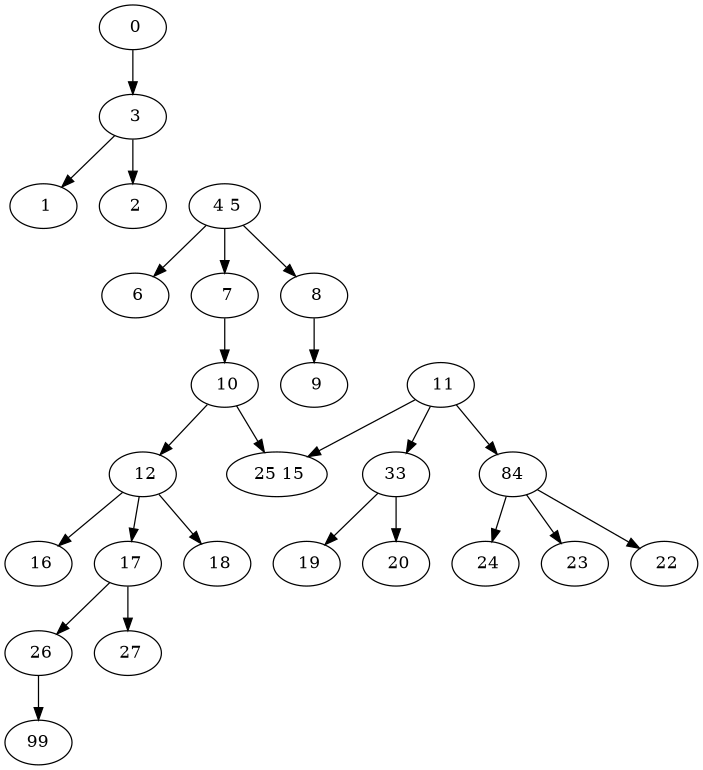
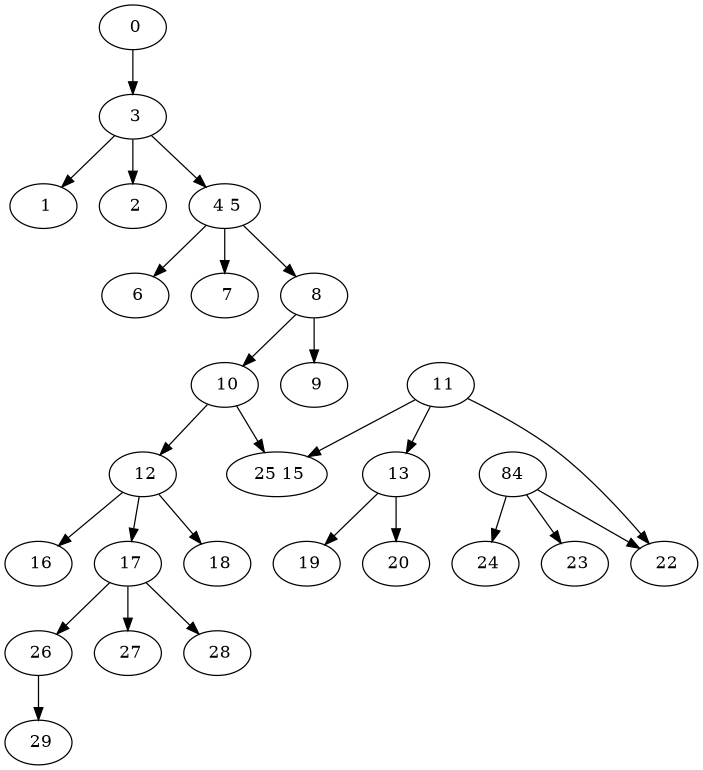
none -> (174, 157)
(225, 334) -> (274, 336)
(473, 425) -> (562, 456)
(396, 474) -> (396, 474)
none -> (217, 653)
(38, 743) -> (38, 743)
